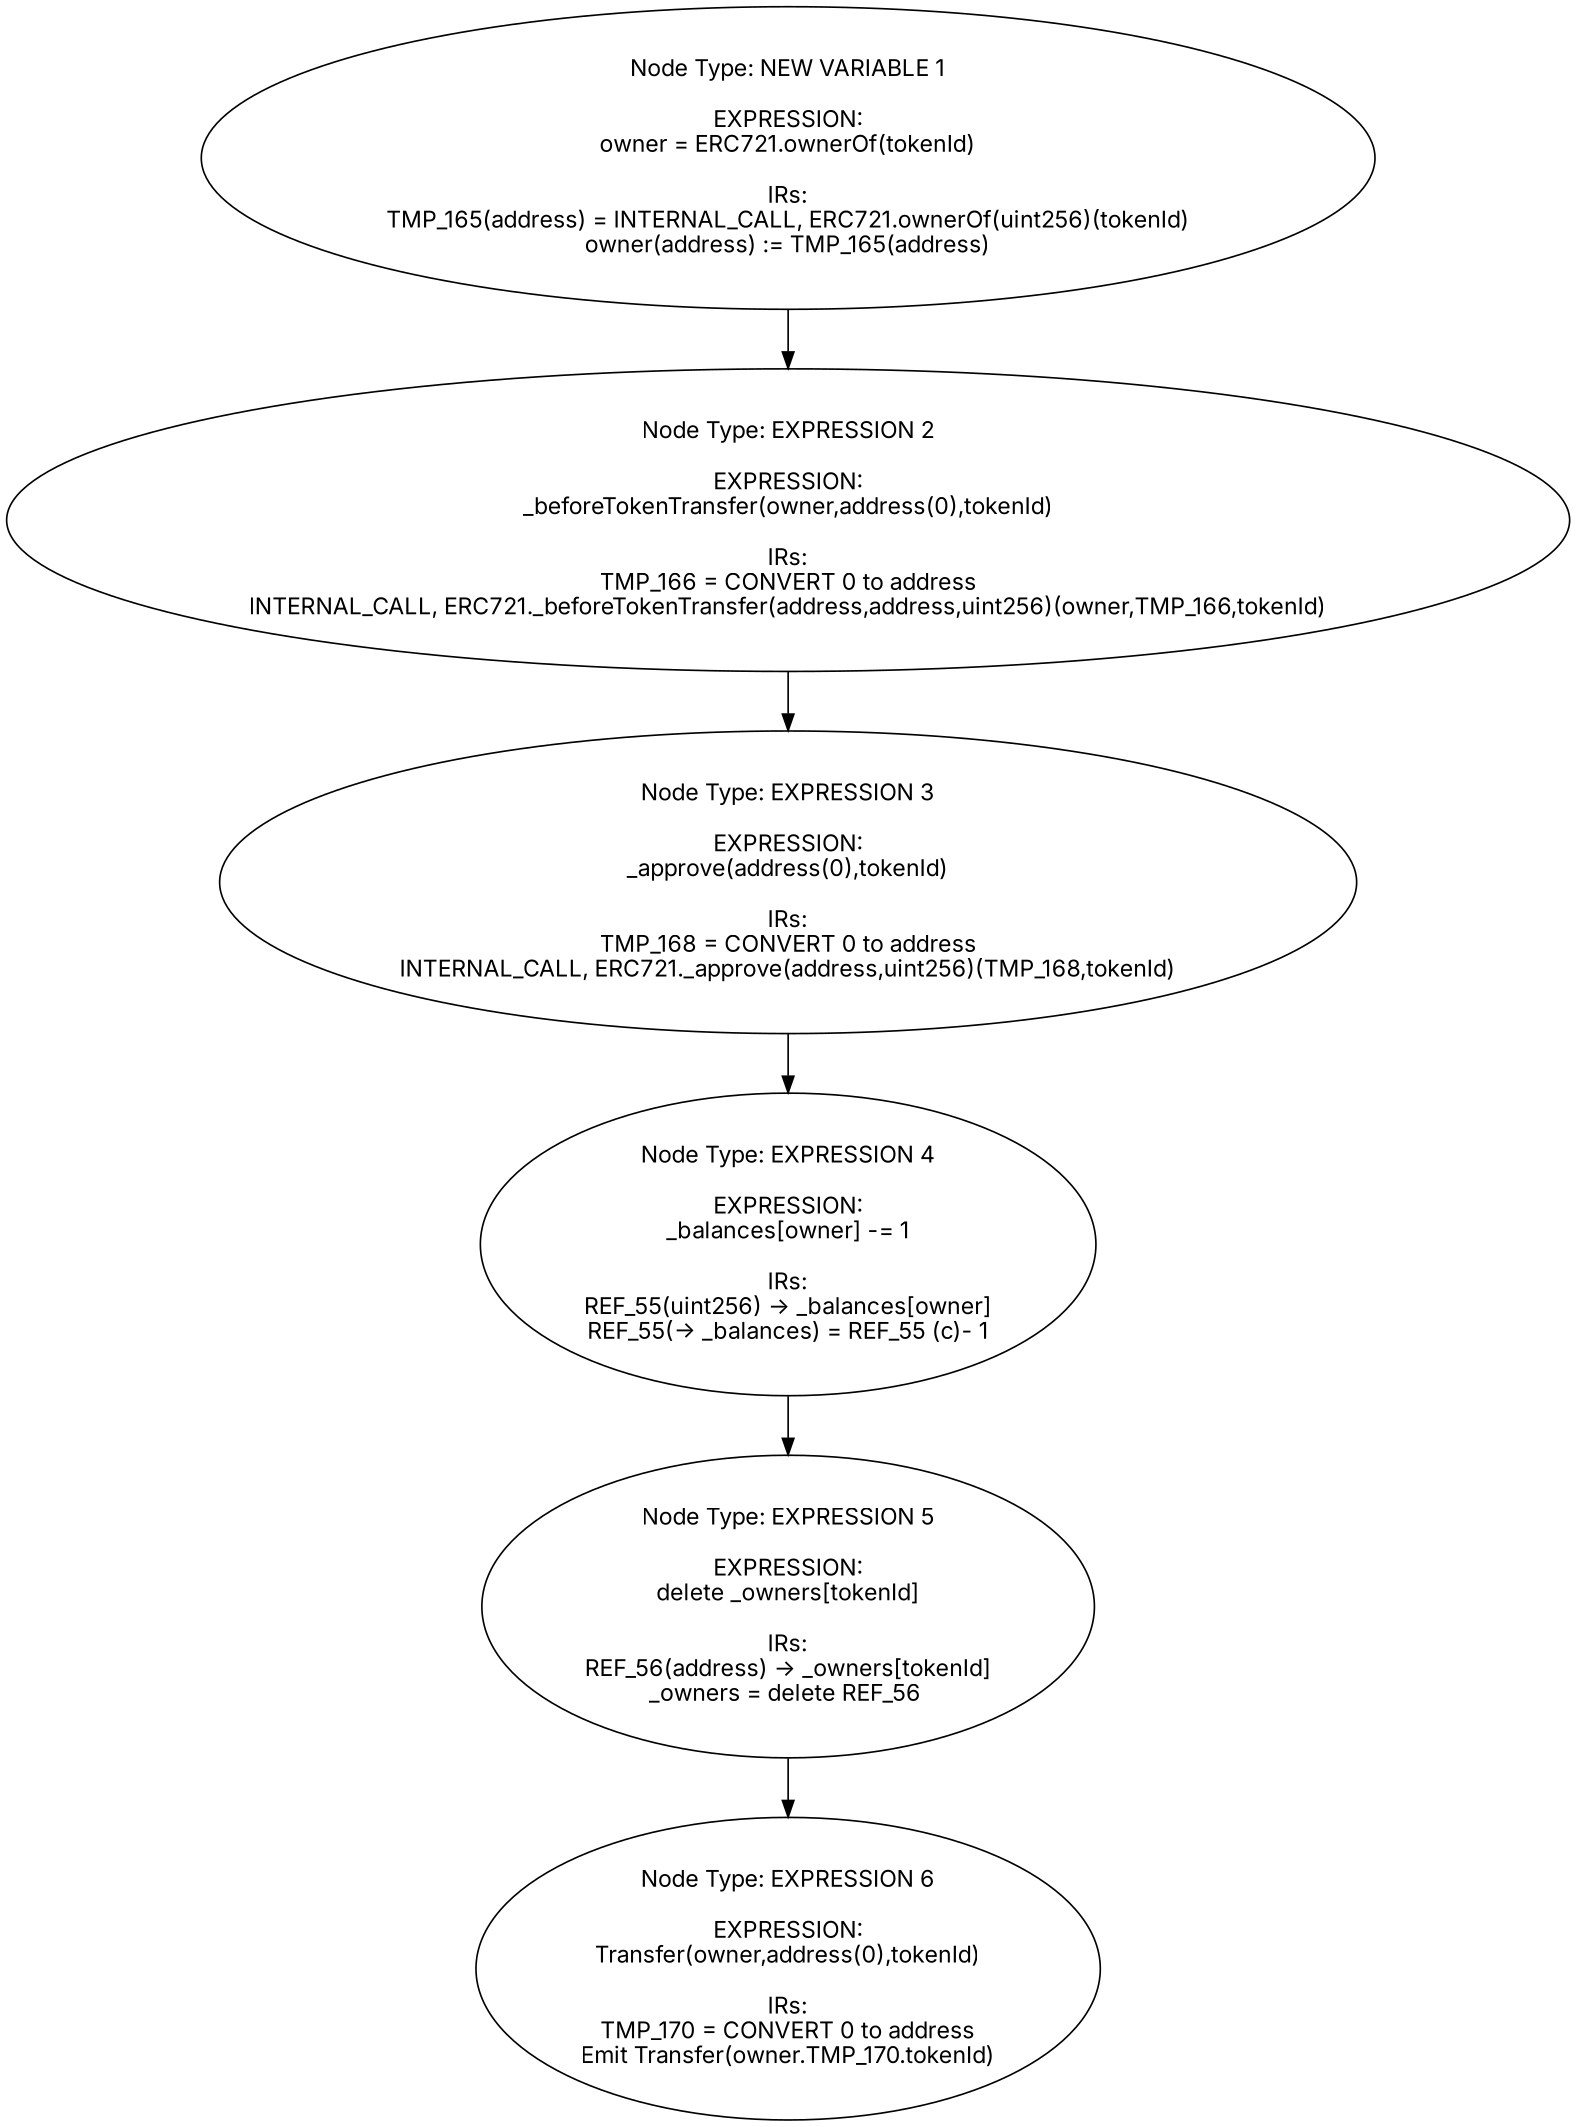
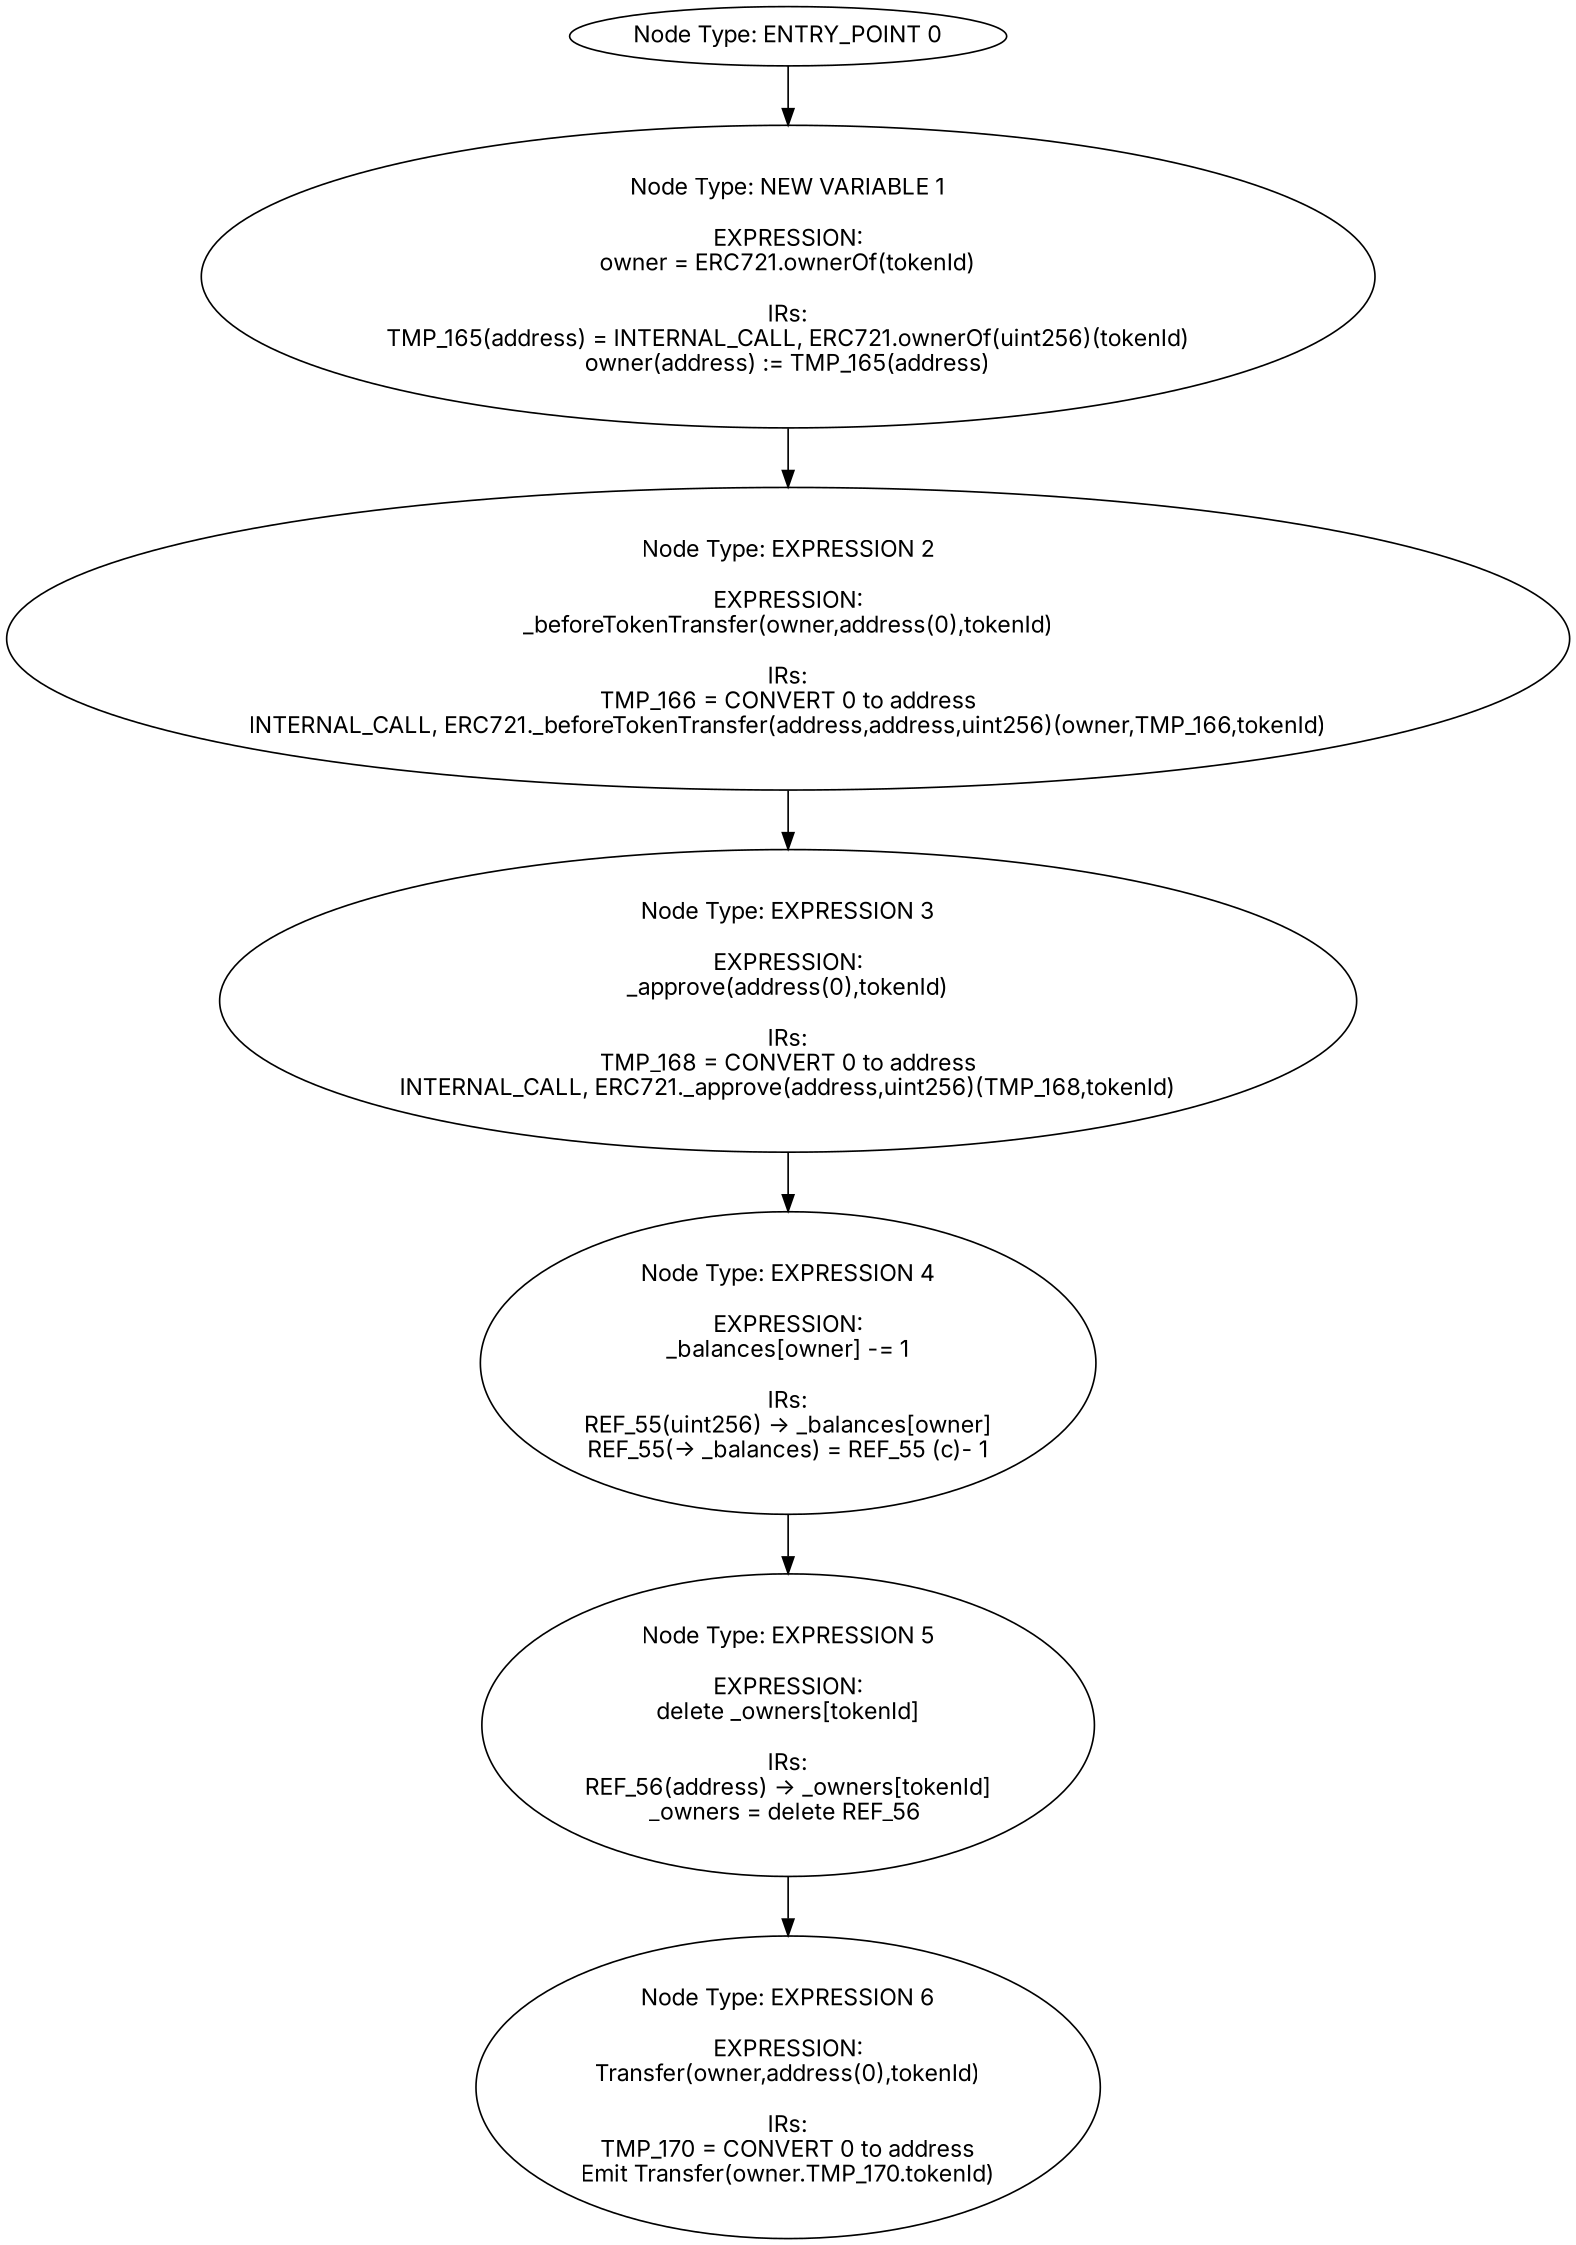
none -> (788, 36)
